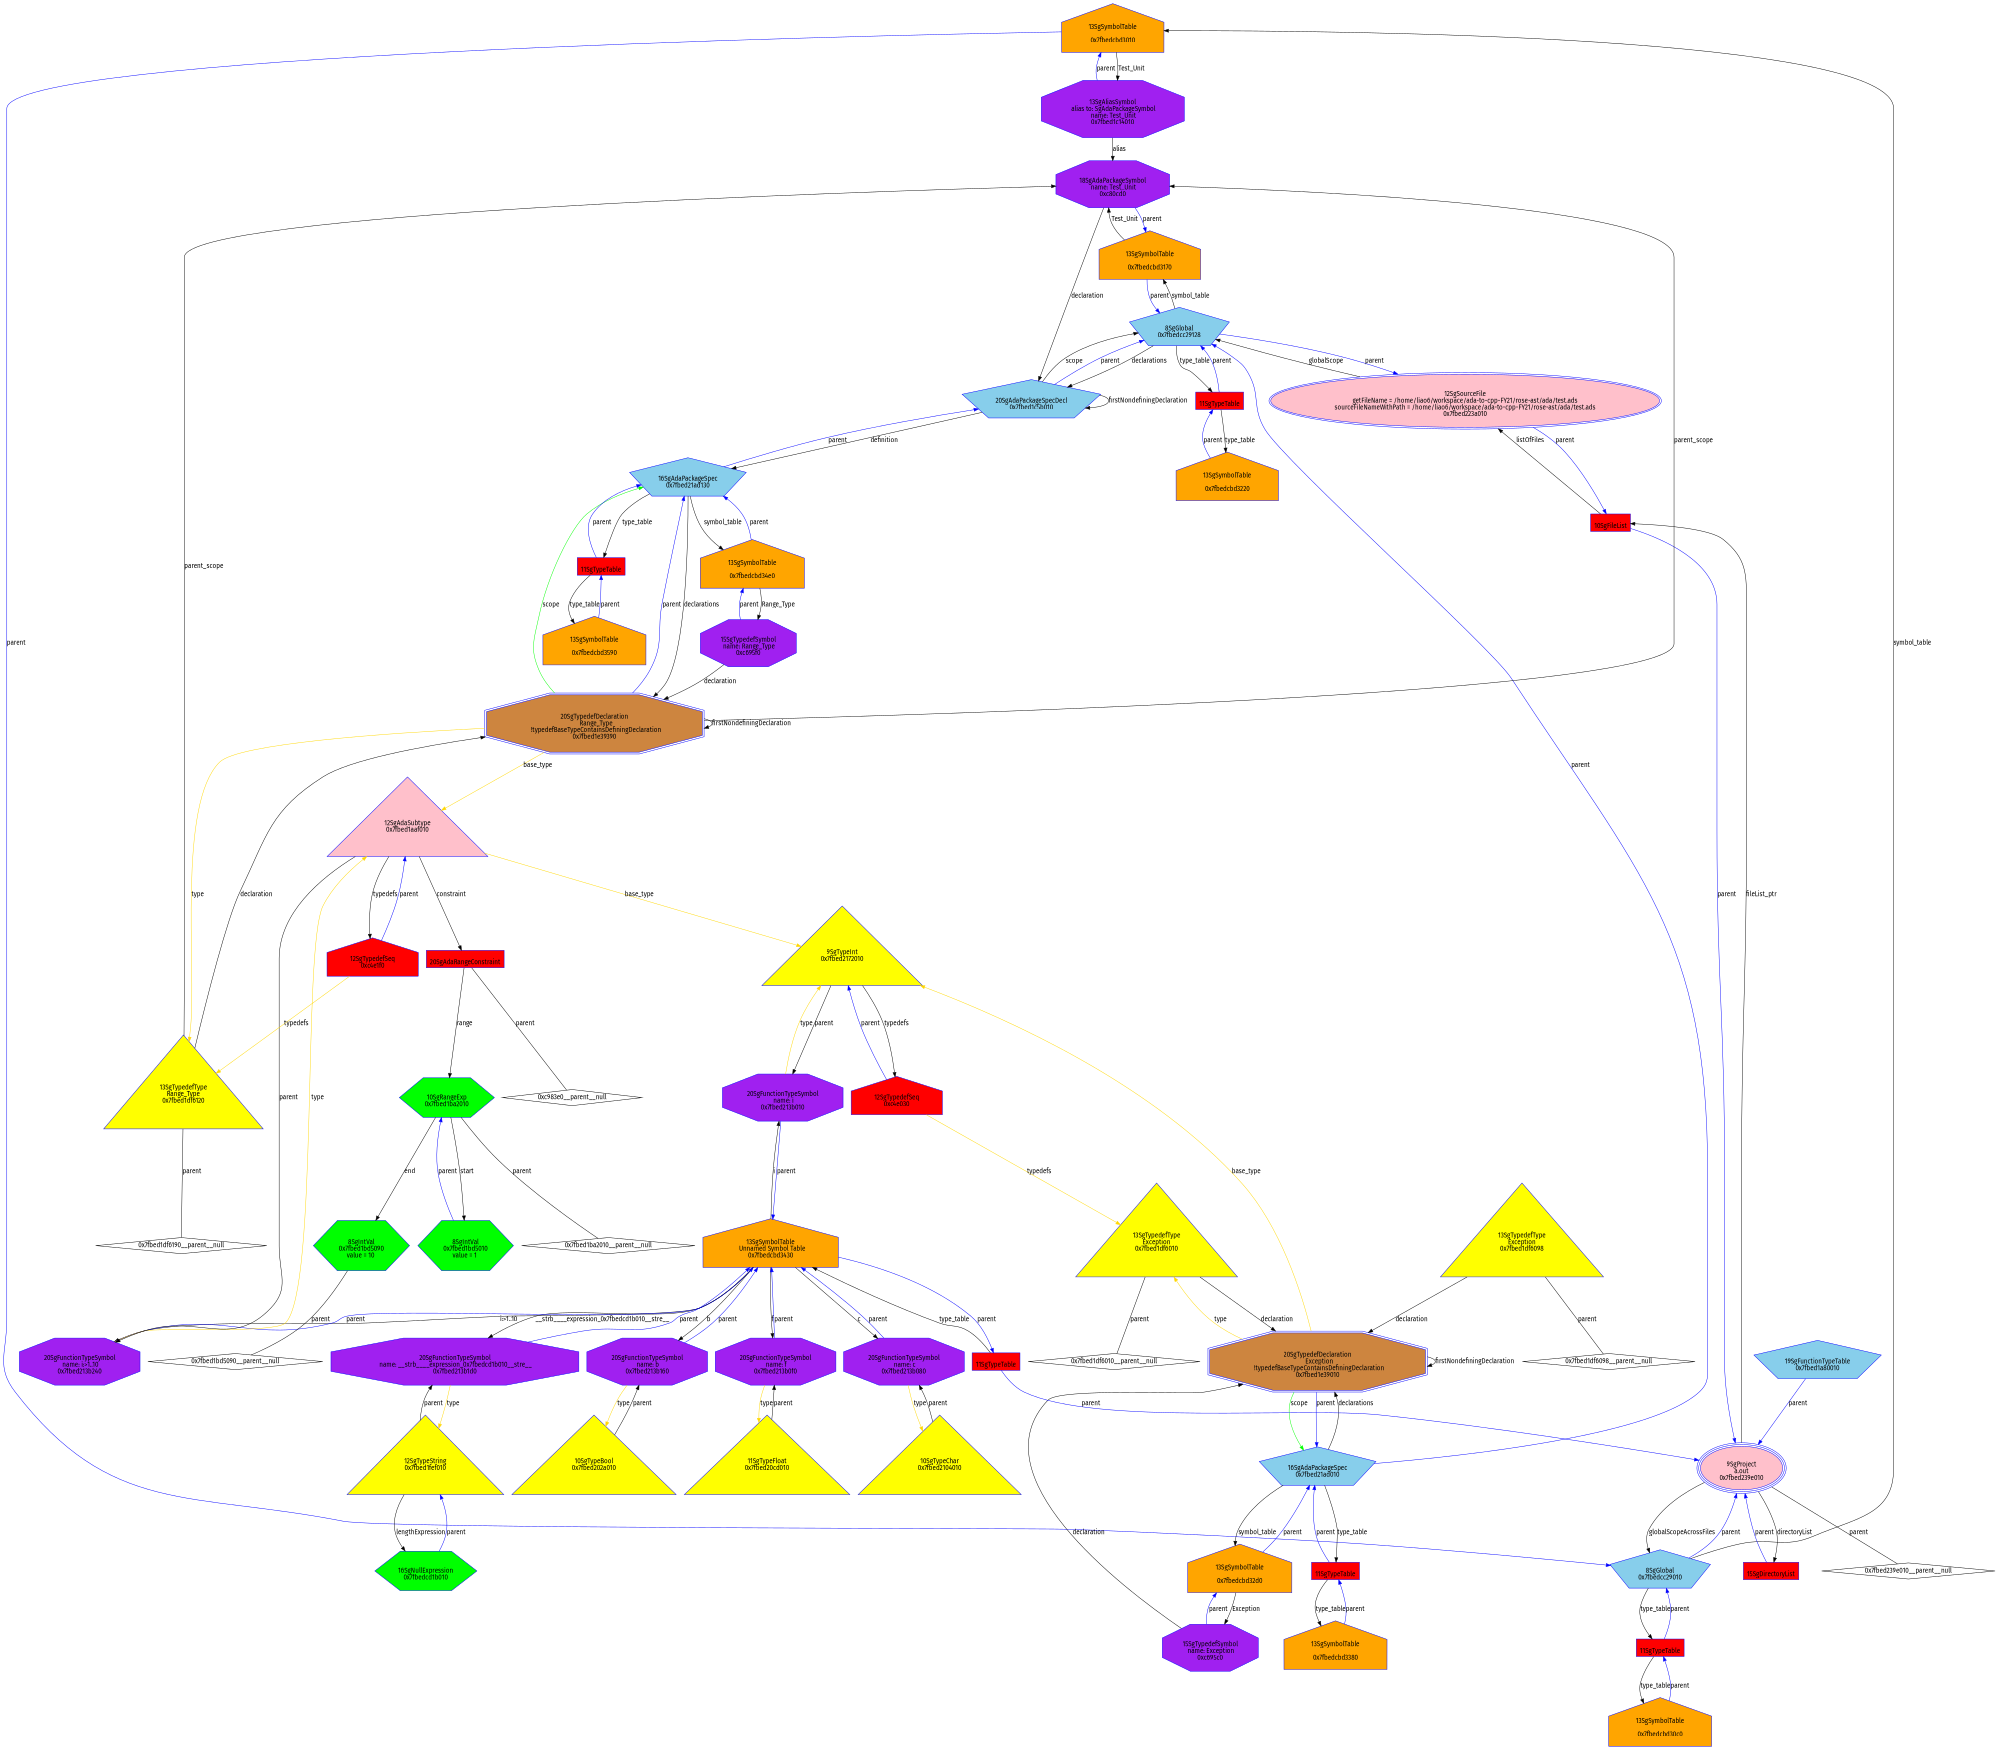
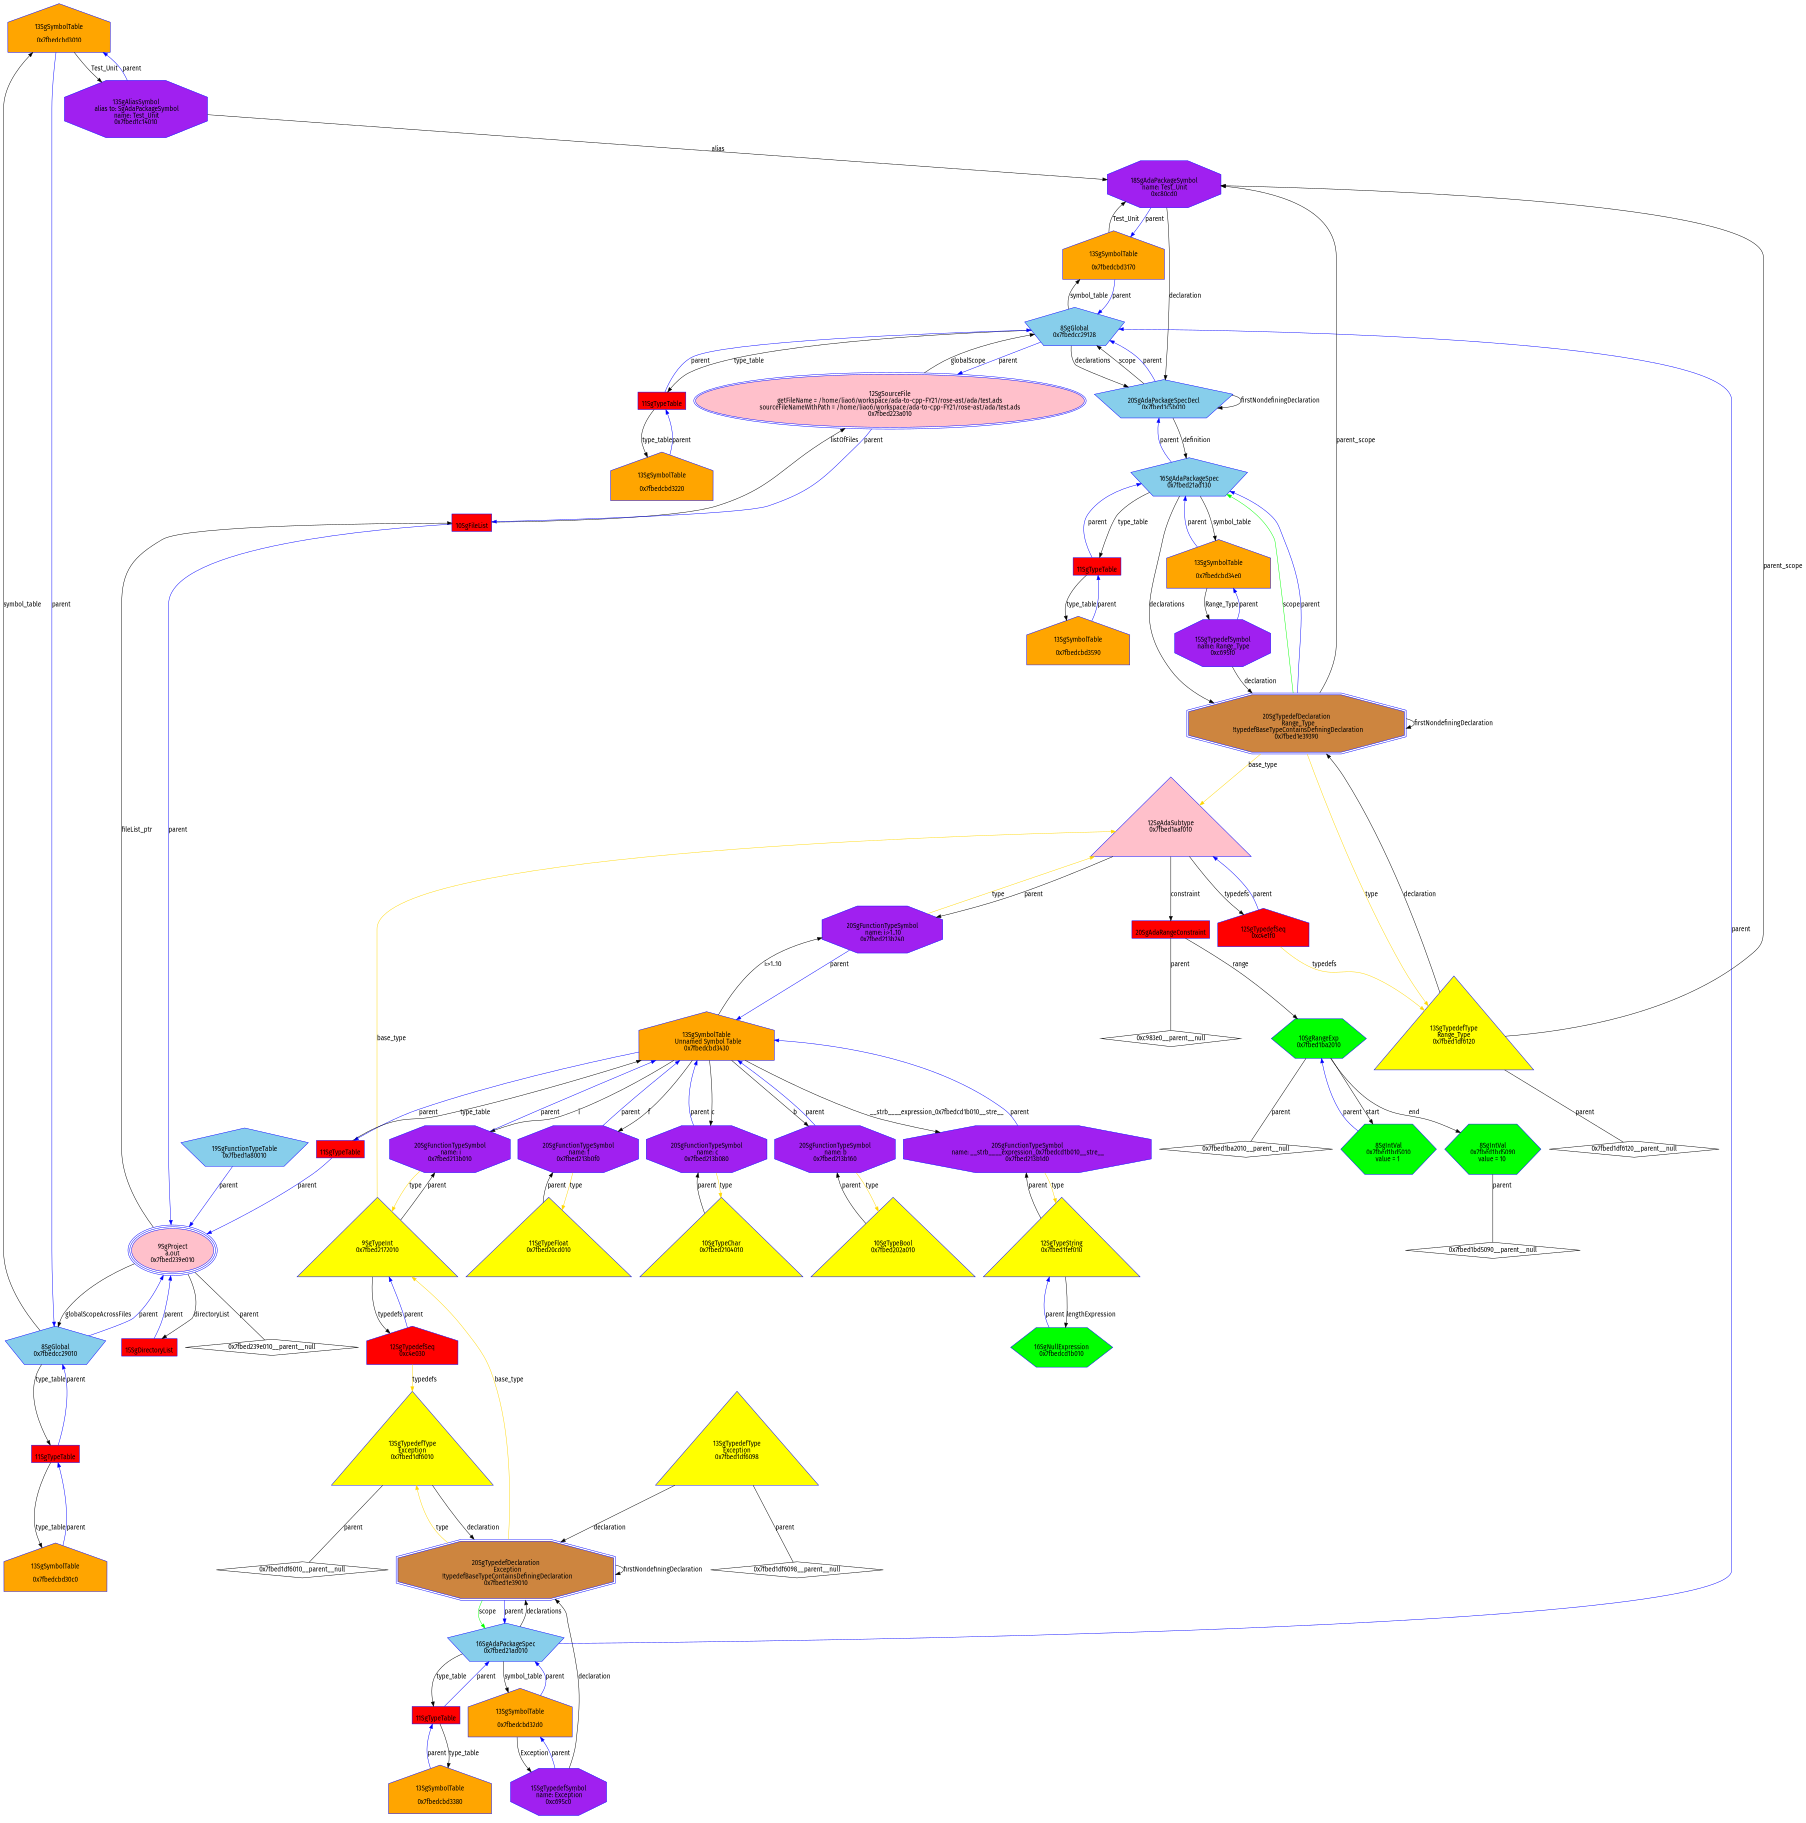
(641, 899) -> (602, 862)
(181, 1246) -> (1634, 1149)
